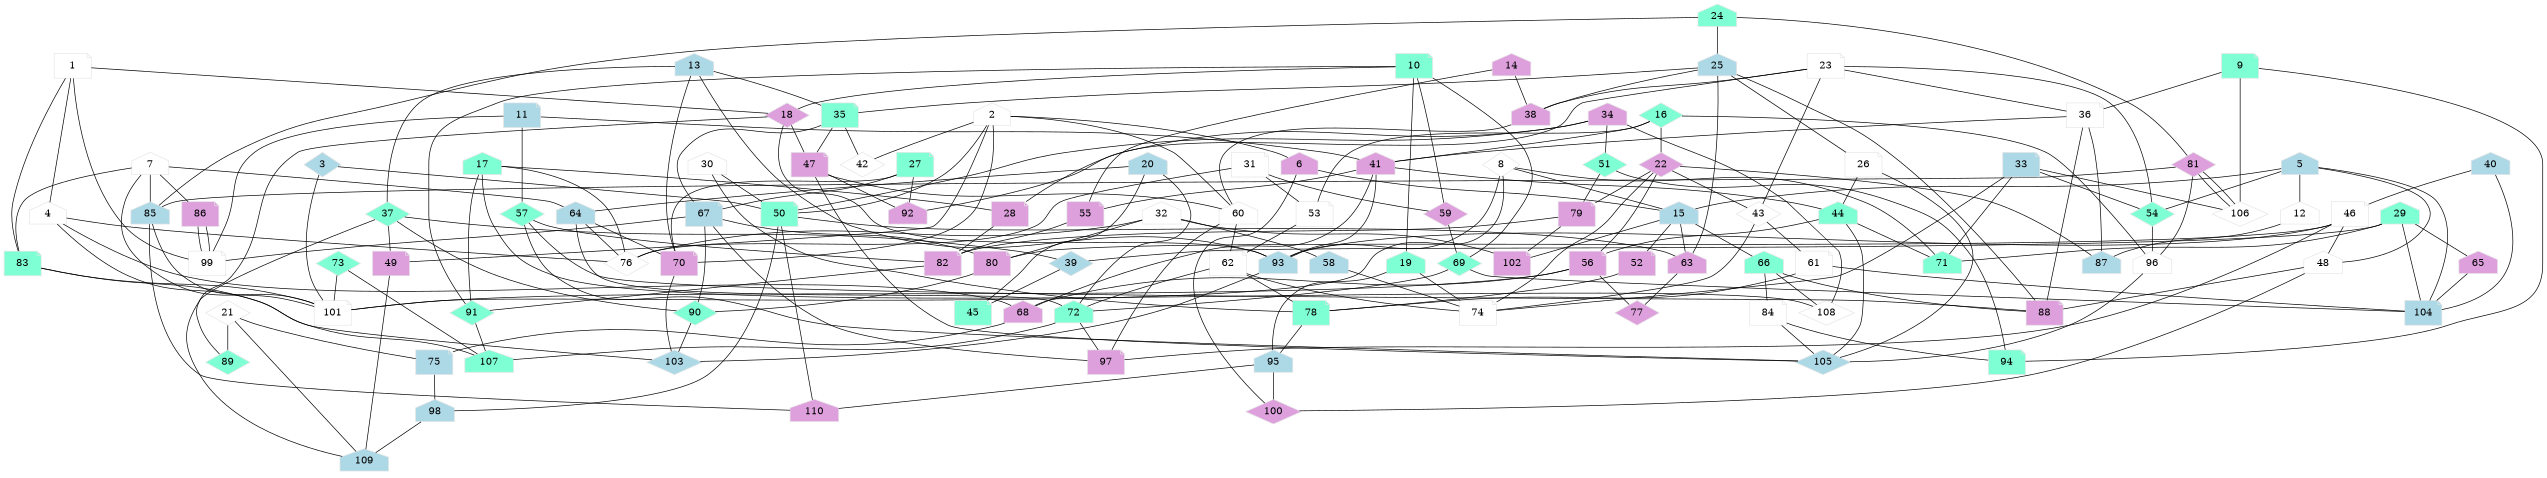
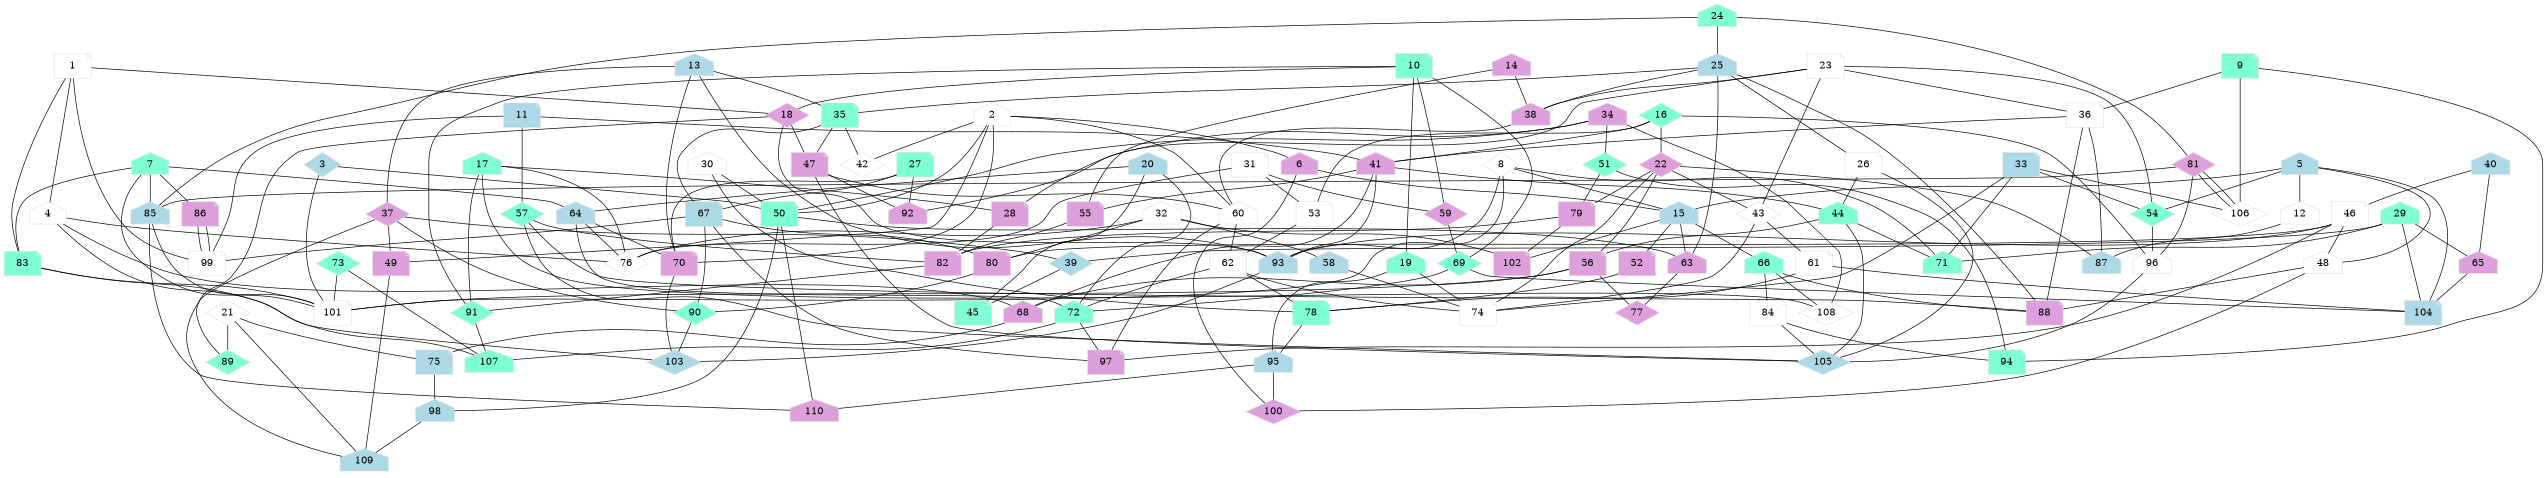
(150, 165) -> (150, 165)
(388, 214) -> (388, 214)
(2510, 261) -> (2485, 213)
